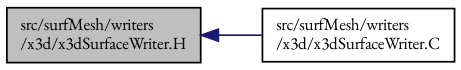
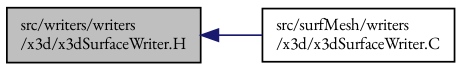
(104, 35) -> (104, 35)
